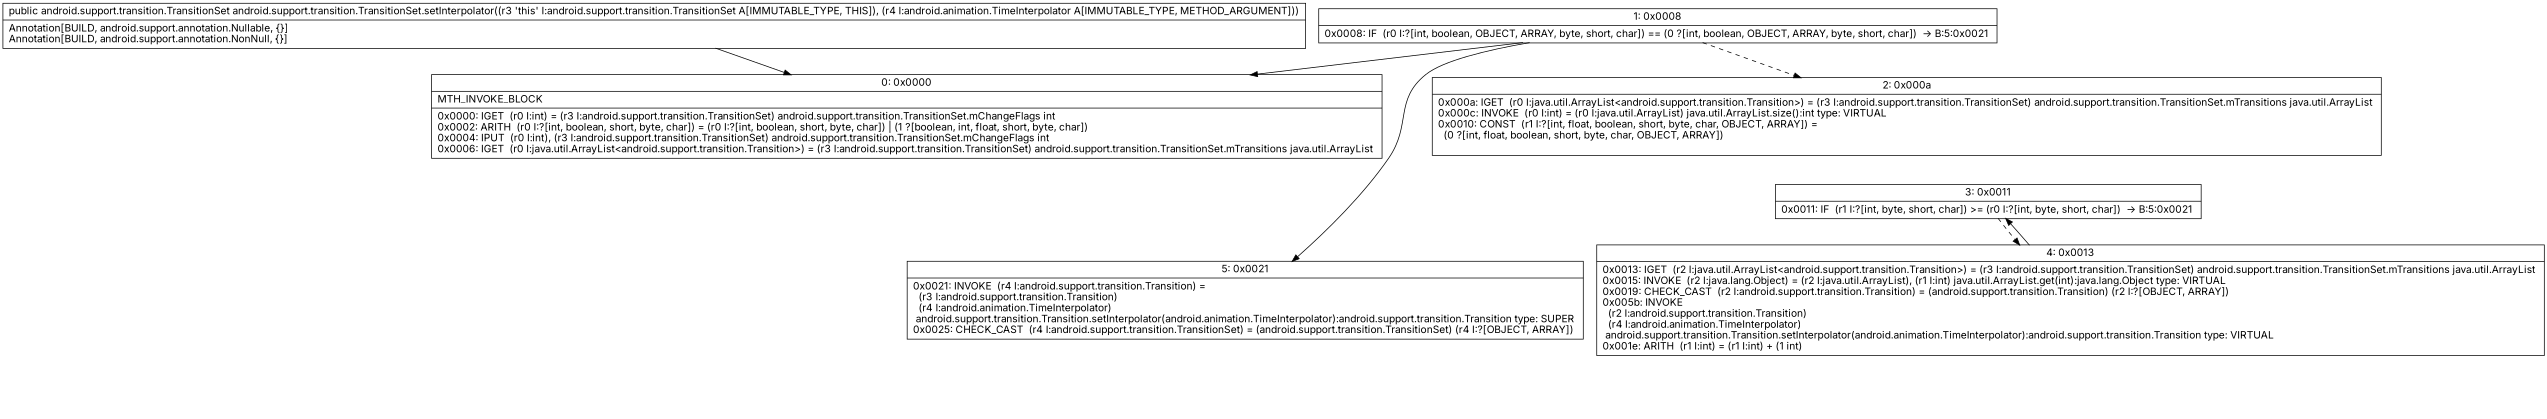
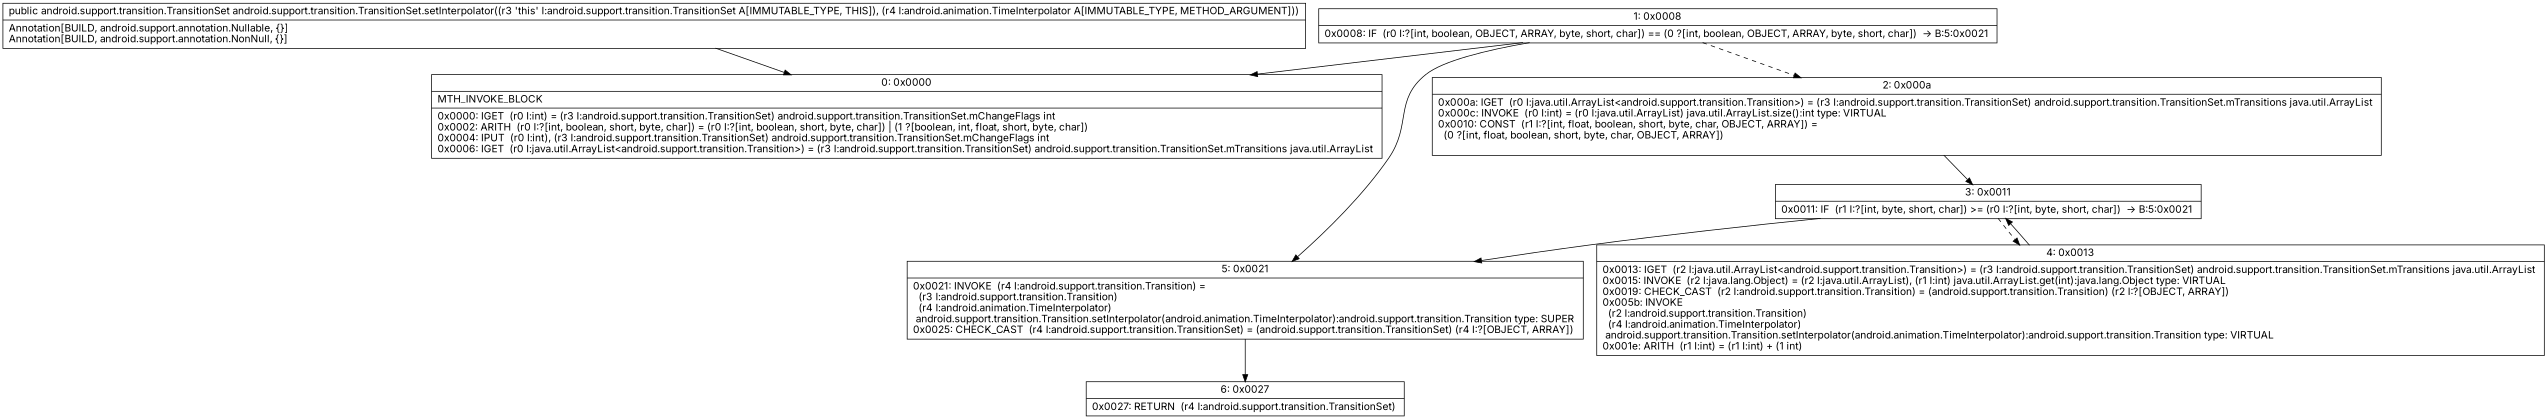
none -> (1956, 167)
none -> (1651, 237)
none -> (1245, 399)
